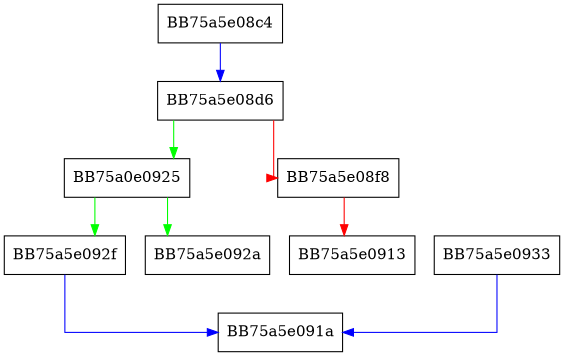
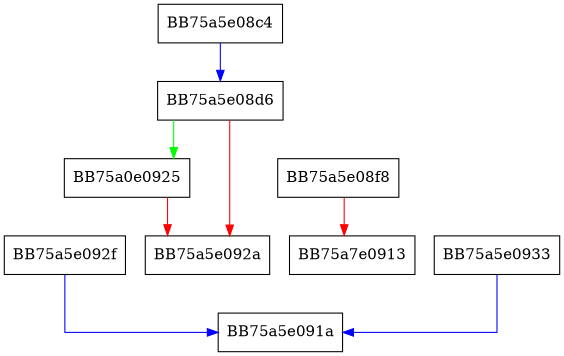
(274, 149) -> (230, 173)
(95, 211) -> none
(168, 211) -> (168, 211)
(352, 255) -> (352, 255)
